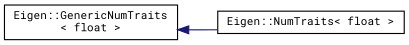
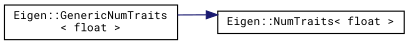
(203, 30) -> (192, 15)
